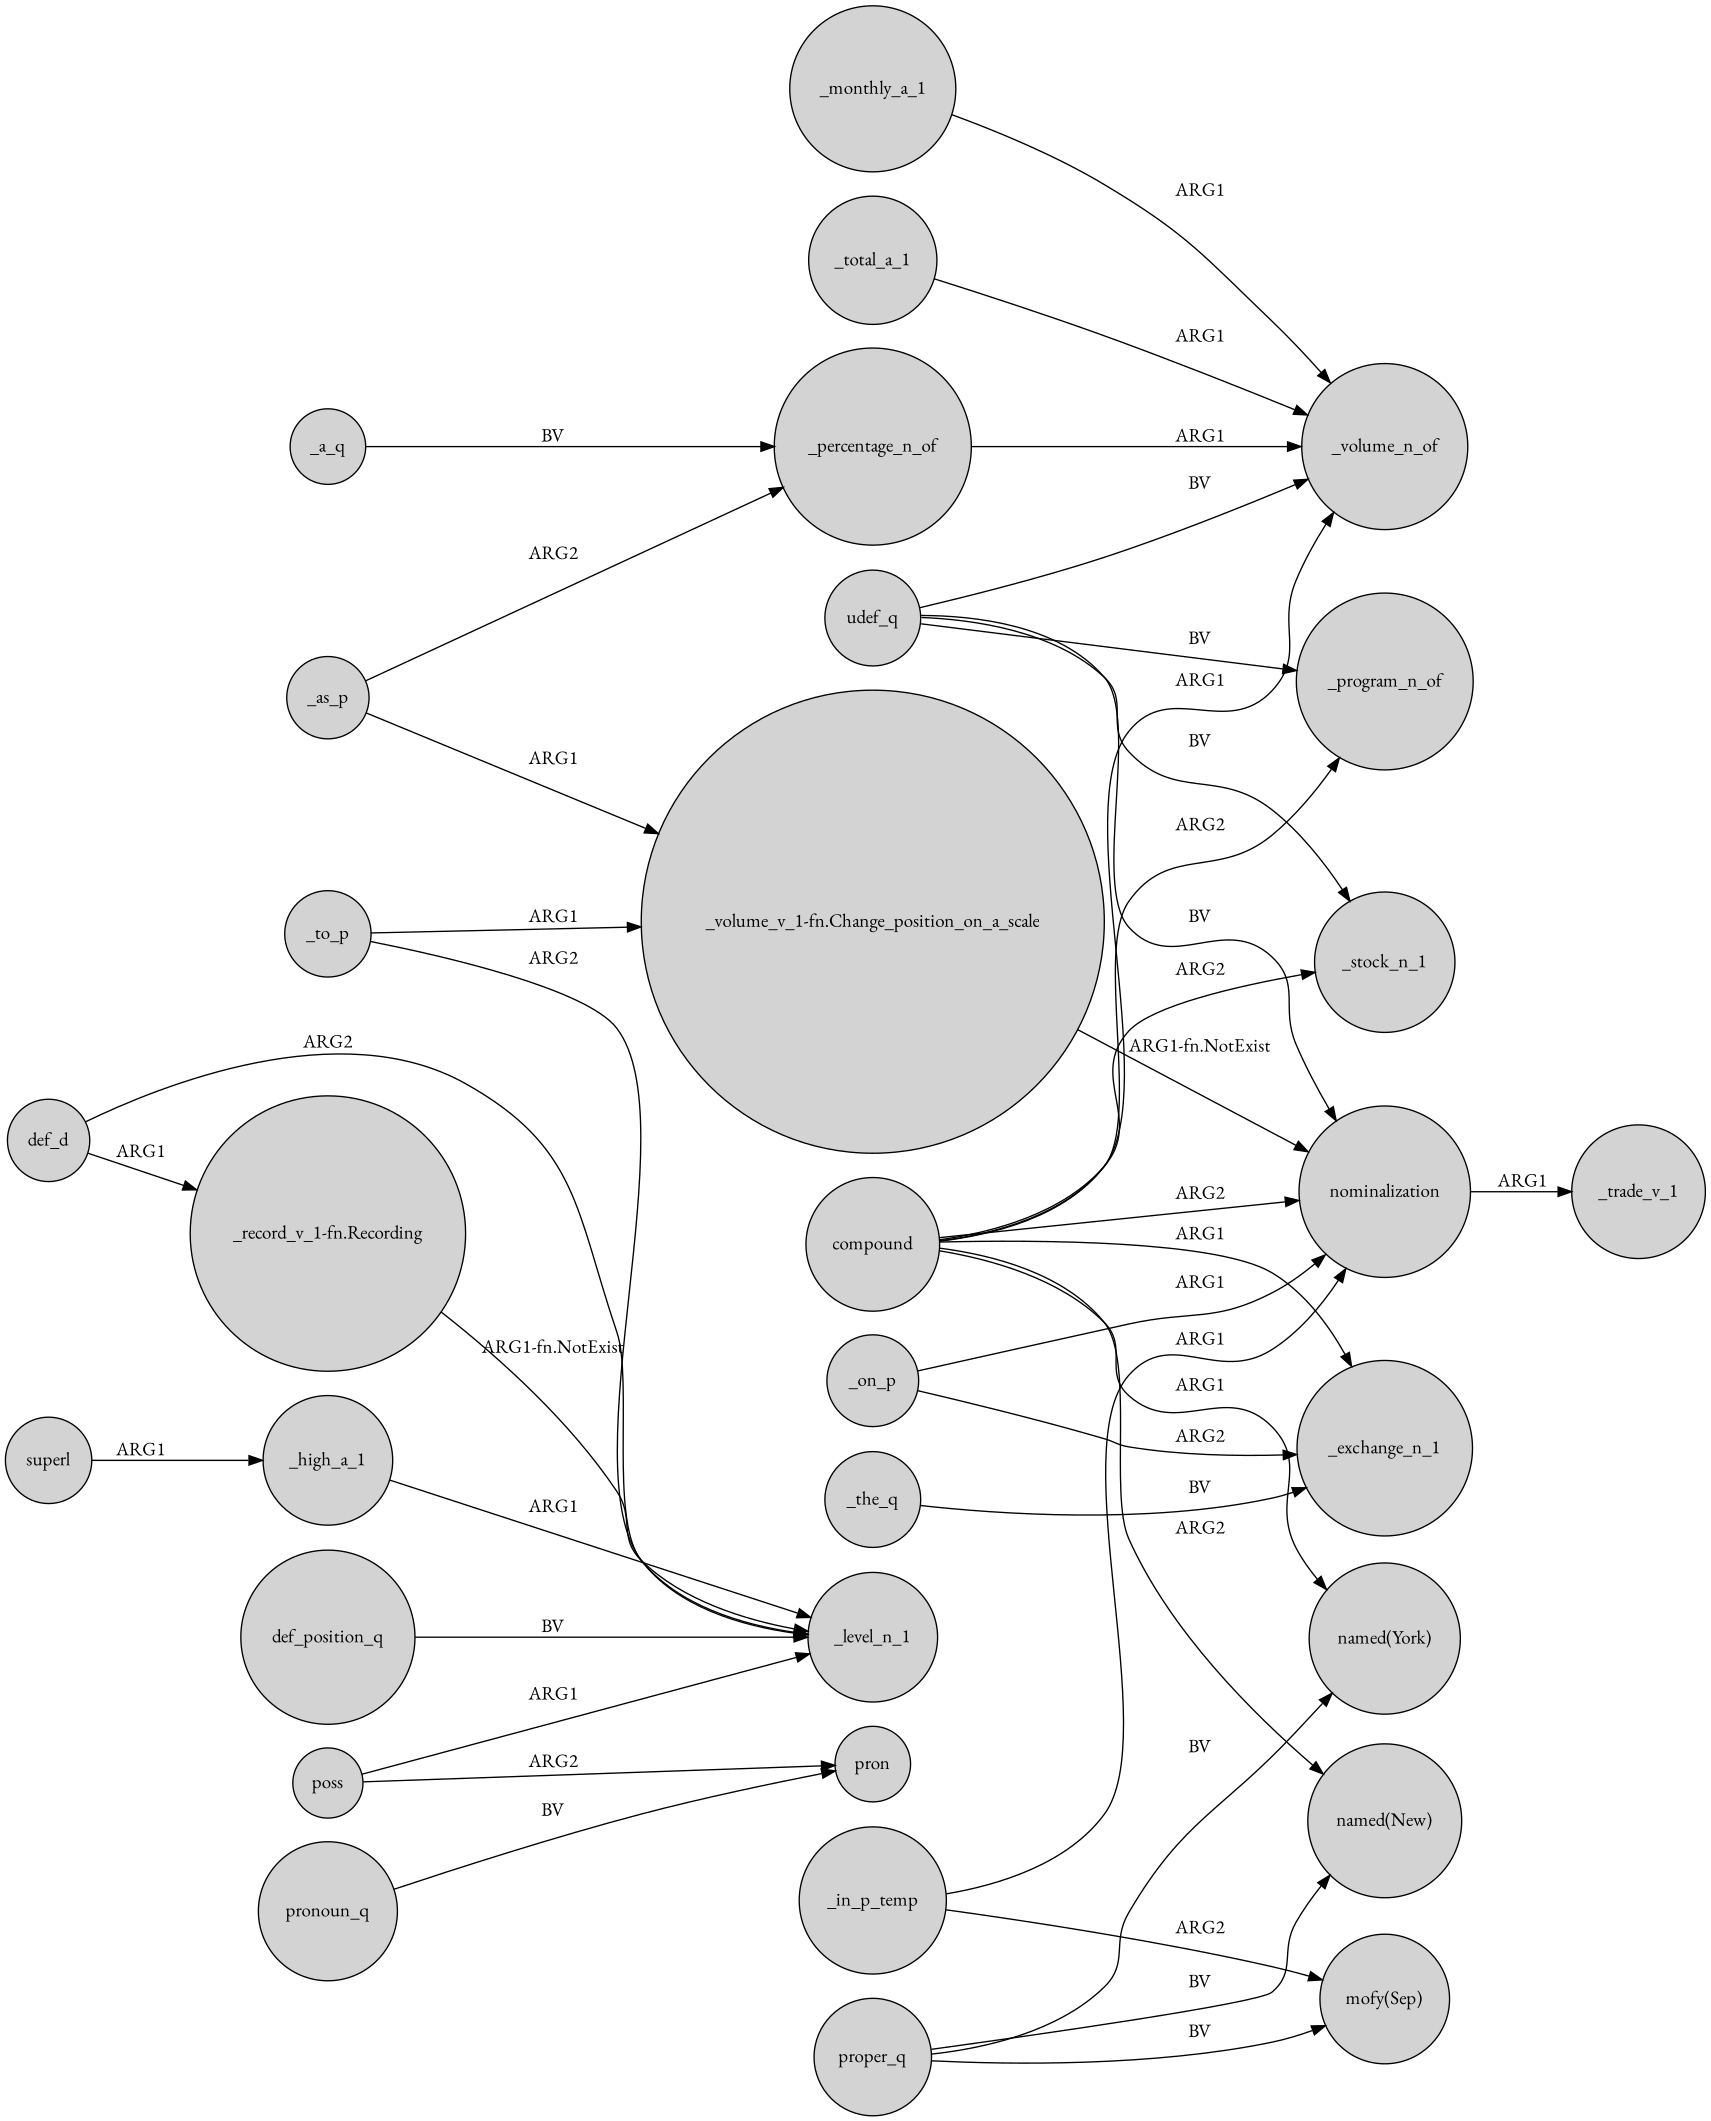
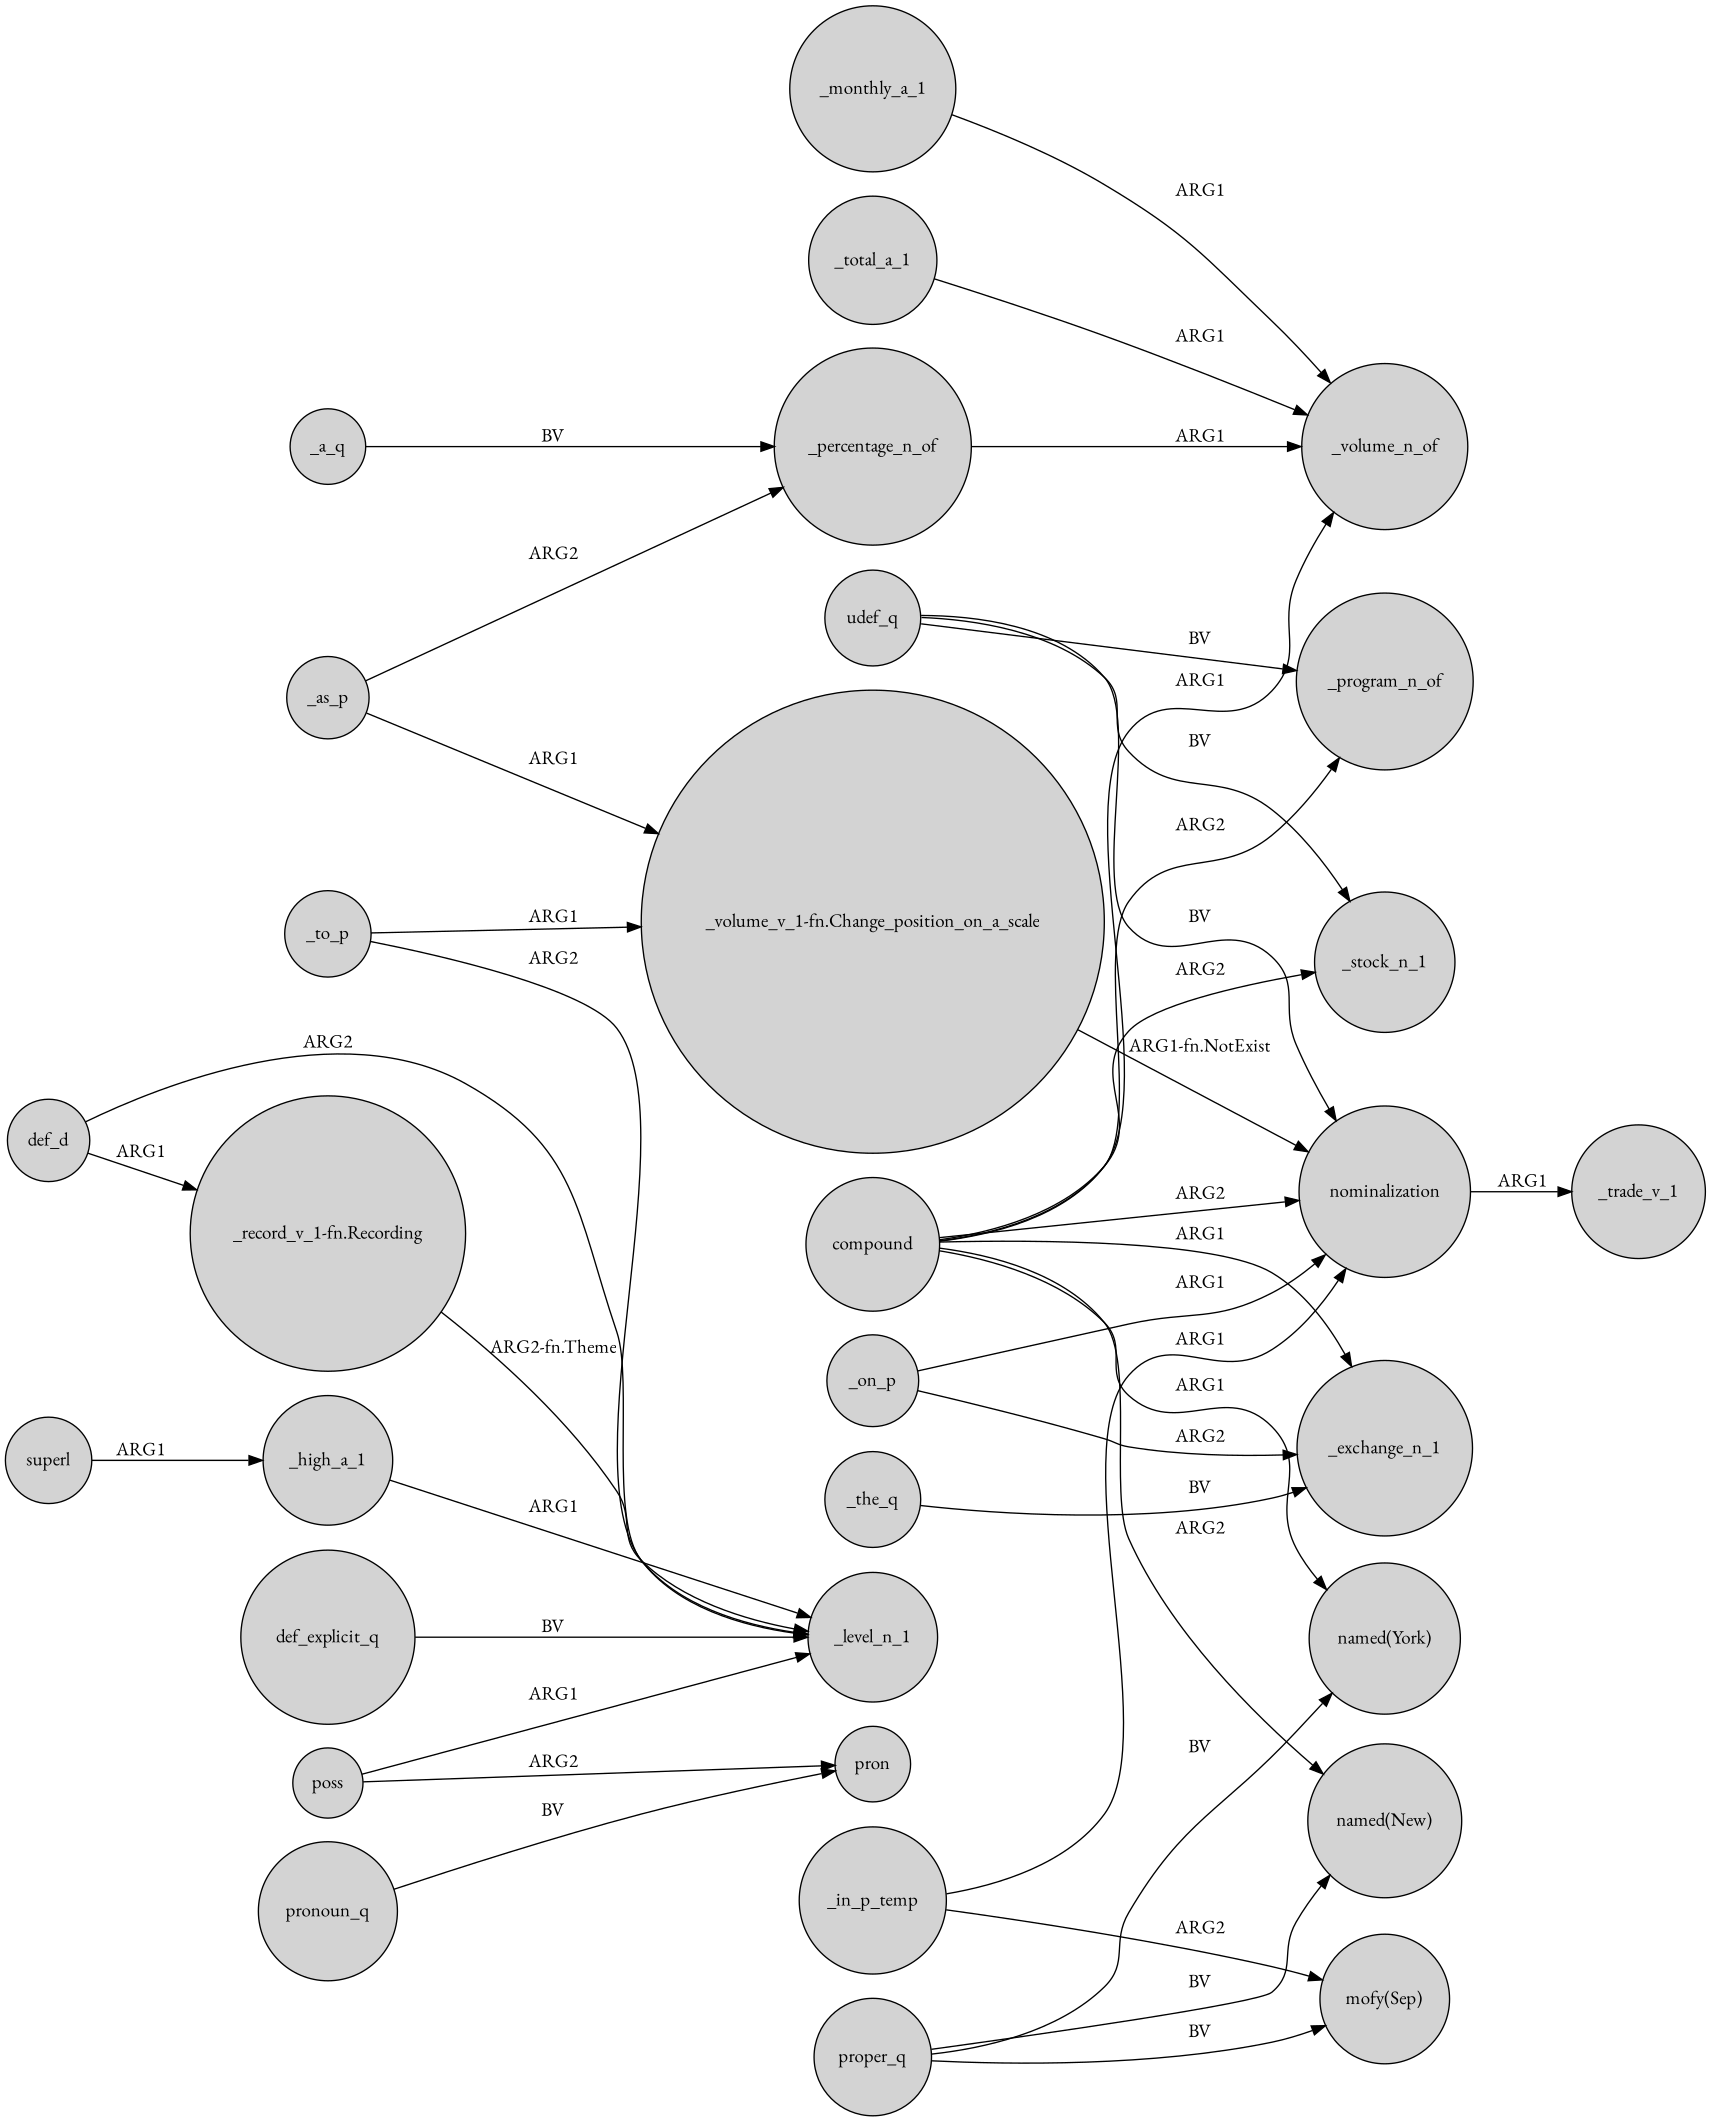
(1111, 555) -> none
(553, 1348) -> (553, 1348)
(328, 1637) -> (328, 1637)
